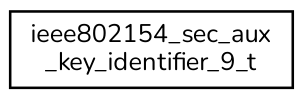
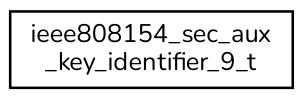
(151, 50) -> (151, 50)
